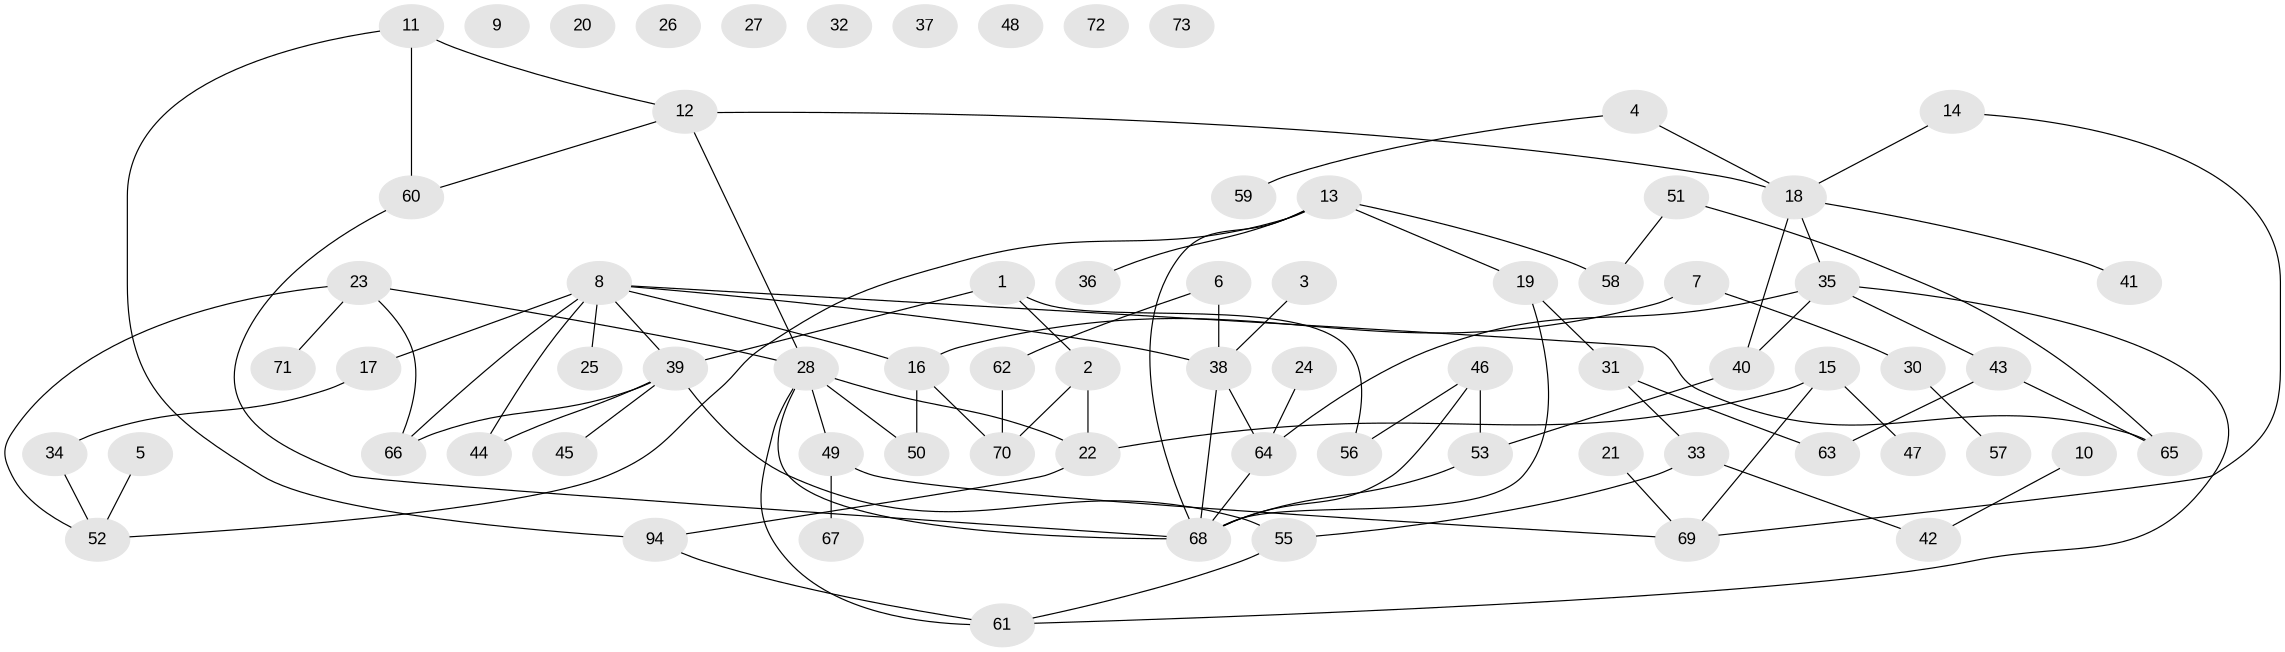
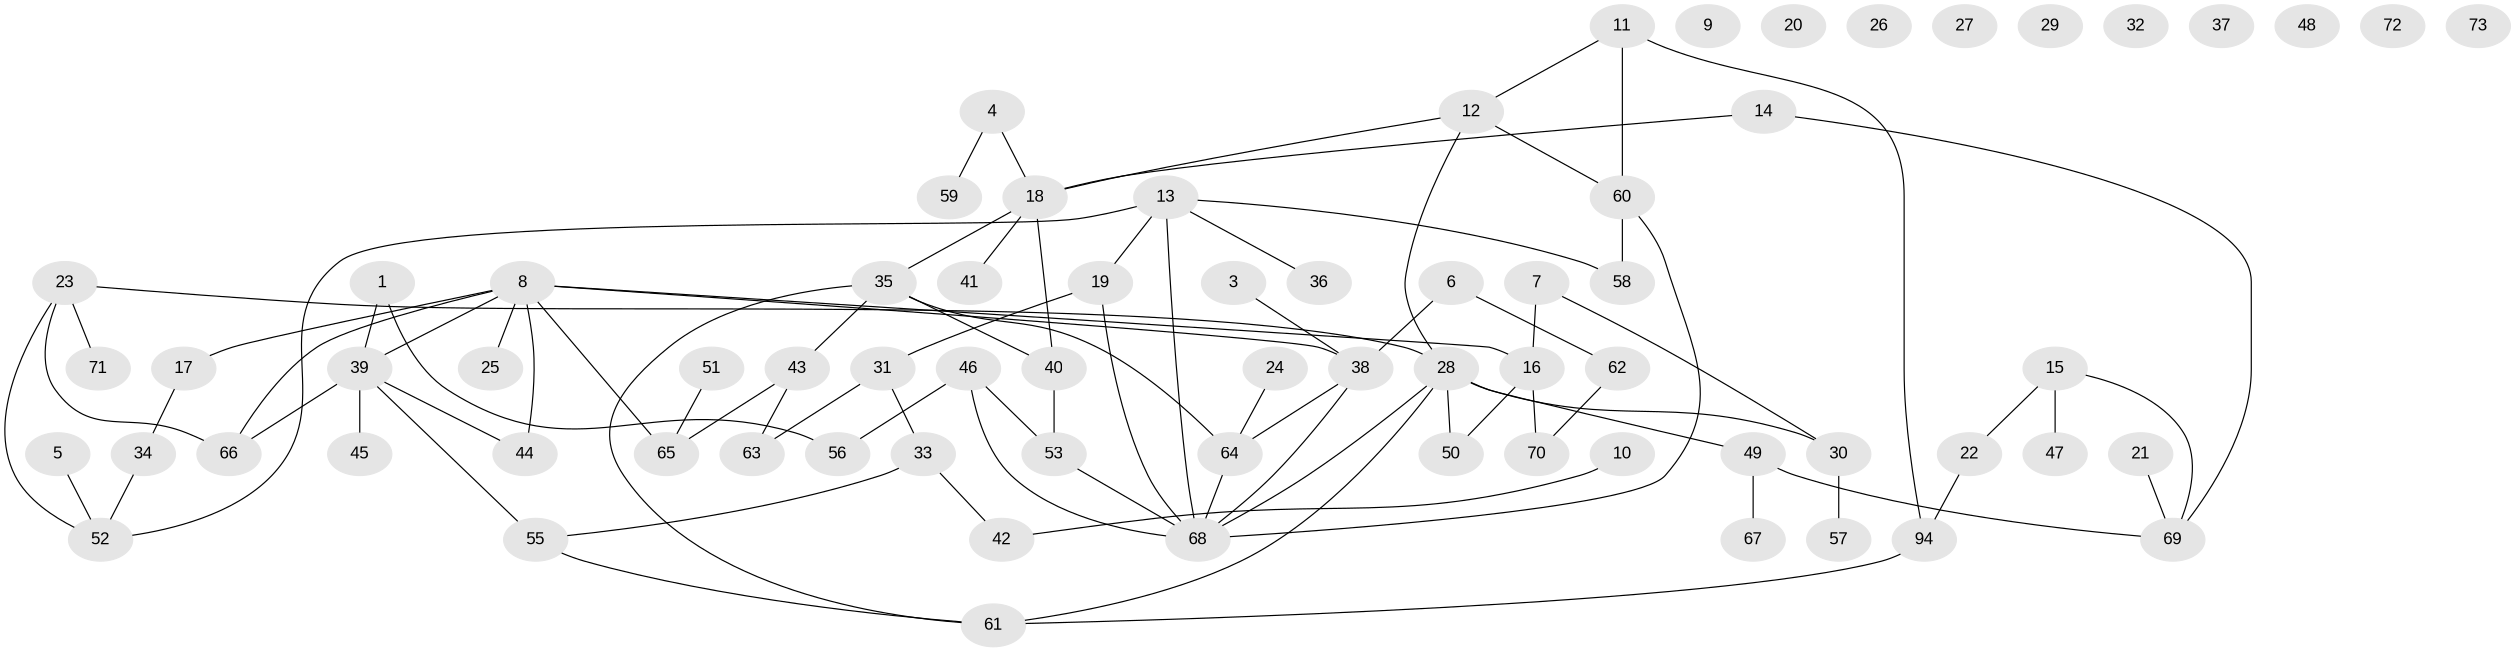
none -> (2050, 26)
(1644, 240) -> (1622, 240)
(1088, 369) -> none
(944, 406) -> (1643, 411)
